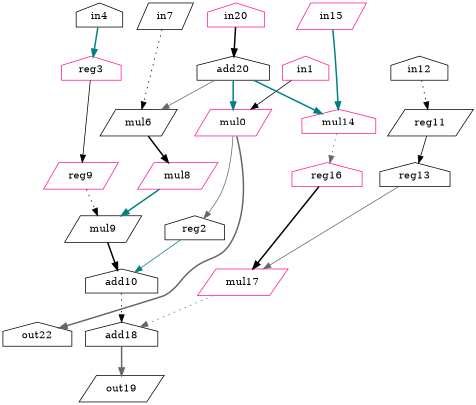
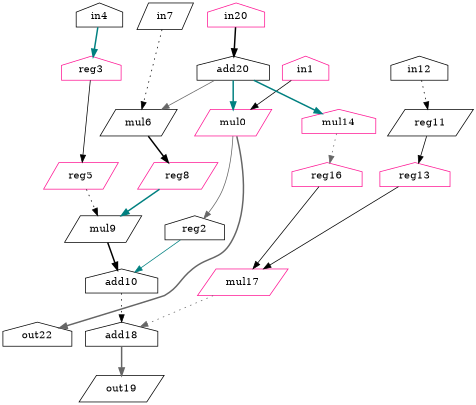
(331, 16) -> none
(81, 176) -> (81, 176)
(178, 176) -> (178, 176)
(415, 176) -> (415, 176)
(288, 225) -> (288, 225)
(334, 226) -> (334, 226)
